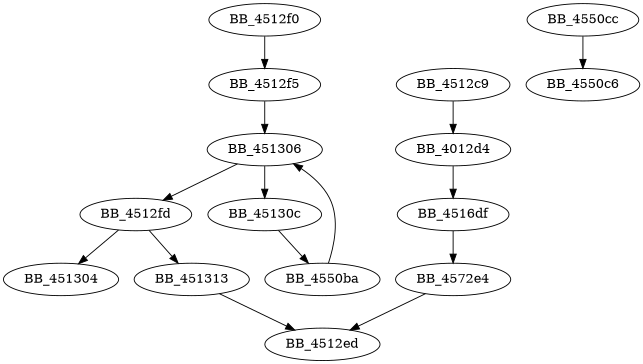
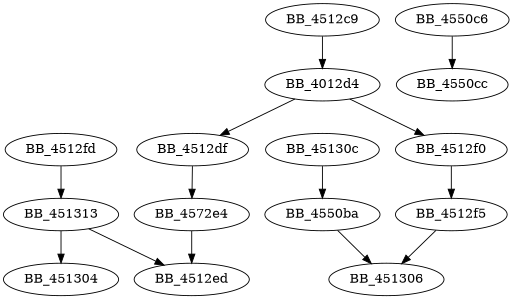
(583, 48) -> (452, 48)
none -> (383, 115)
(265, 178) -> none
(204, 180) -> none
(453, 215) -> (193, 150)
(102, 244) -> (61, 243)
